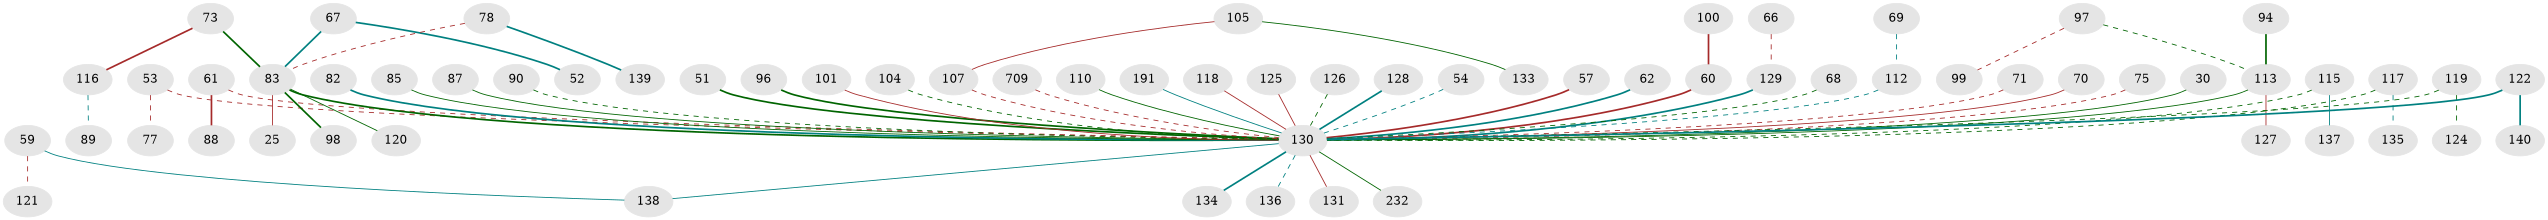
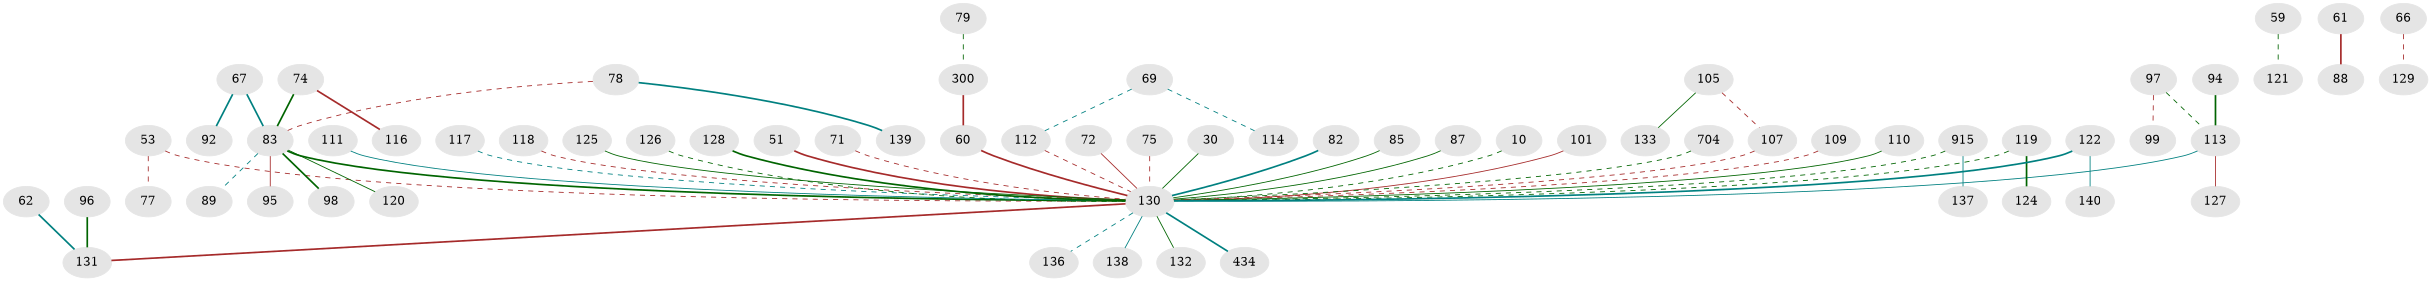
(211, 19) -> (301, 80)
none -> (963, 19)
(1709, 19) -> (963, 80)
(1092, 39) -> (1741, 110)
(516, 80) -> (1519, 141)
(577, 80) -> (209, 141)
(890, 80) -> (1709, 141)
(1017, 80) -> (1836, 141)
(1144, 80) -> (333, 141)
(1461, 80) -> none
(1587, 80) -> none
(1834, 80) -> none
(2081, 80) -> (1089, 141)
(2330, 80) -> (1963, 141)
(88, 110) -> (239, 172)
(1255, 110) -> (700, 177)
(1287, 110) -> (734, 174)
(1351, 110) -> (858, 179)
(2457, 110) -> (2027, 171)
(2520, 110) -> (2090, 166)
(904, 113) -> (87, 232)
(1701, 117) -> (1088, 171)
(928, 120) -> (958, 186)
(1480, 124) -> (57, 232)
(752, 126) -> none
(1542, 129) -> none
(1789, 132) -> (1764, 193)
(1853, 135) -> (703, 182)
(272, 141) -> (270, 202)
none -> (1273, 141)
(2393, 141) -> none
(28, 171) -> (2278, 49)
(1318, 171) -> (618, 232)
(333, 187) -> none
(1207, 202) -> (1245, 263)
(1398, 202) -> (1181, 263)
